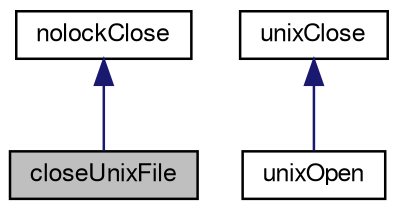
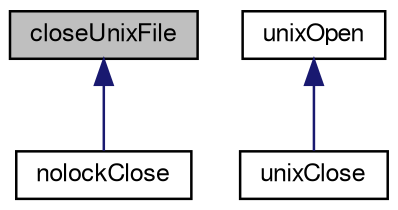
(104, 118) -> (104, 118)
(314, 118) -> (314, 118)
